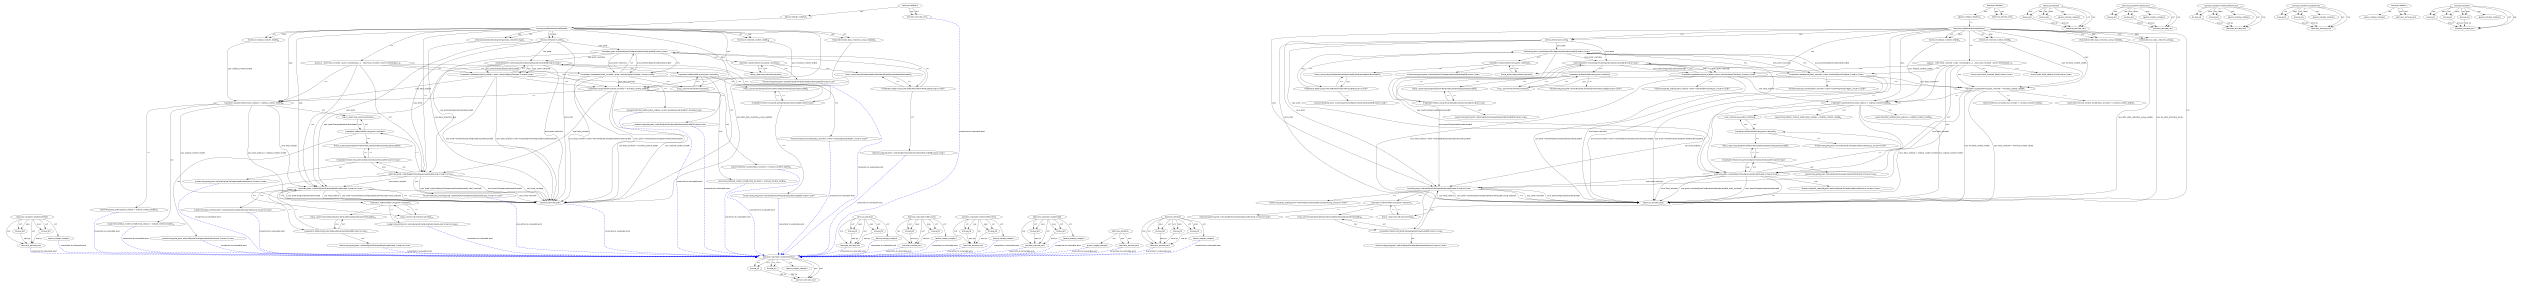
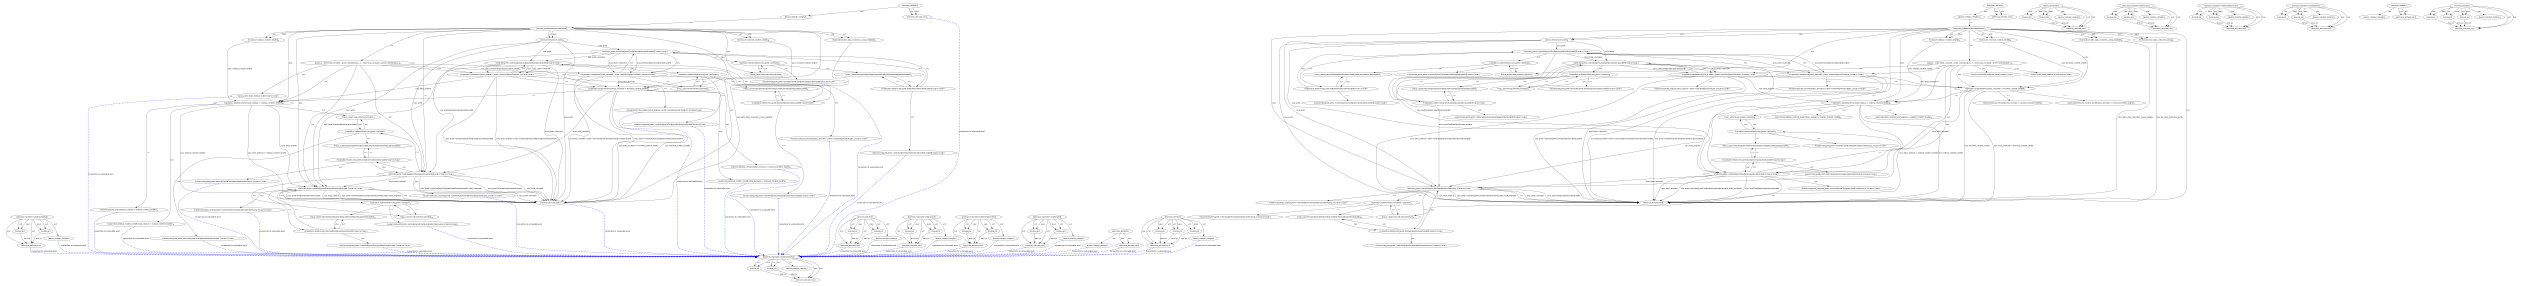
(500, 40) -> none
none -> (258, 96)
